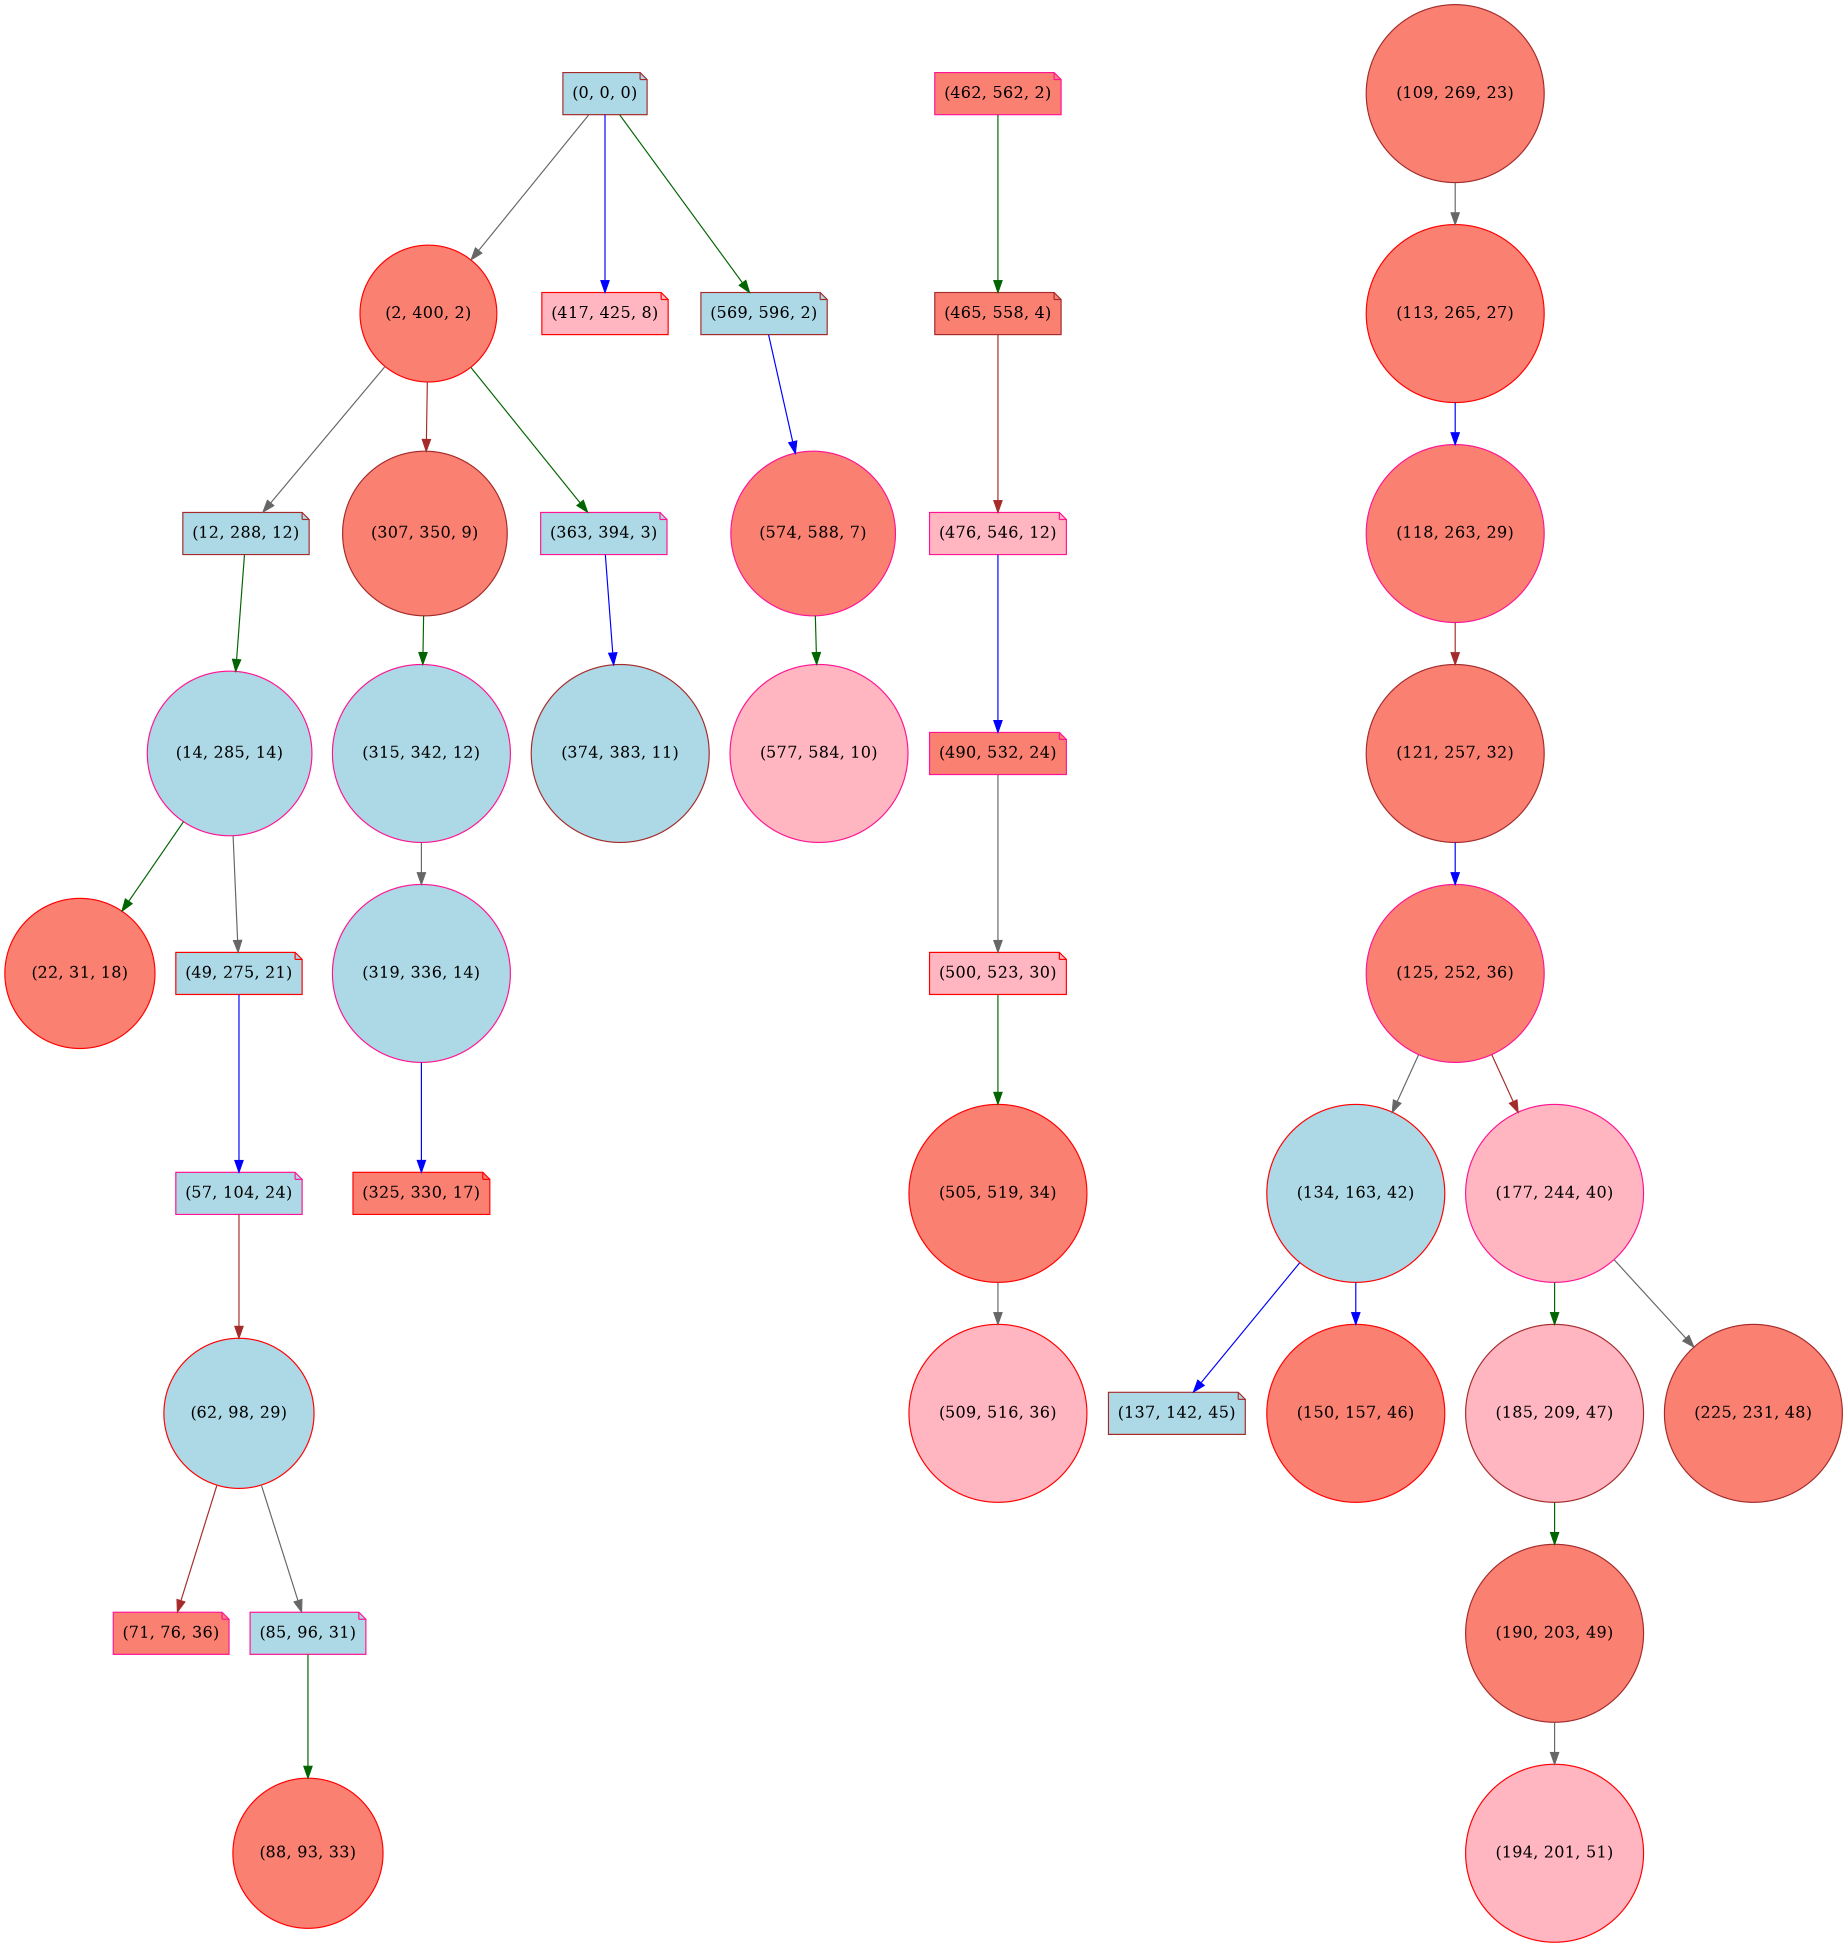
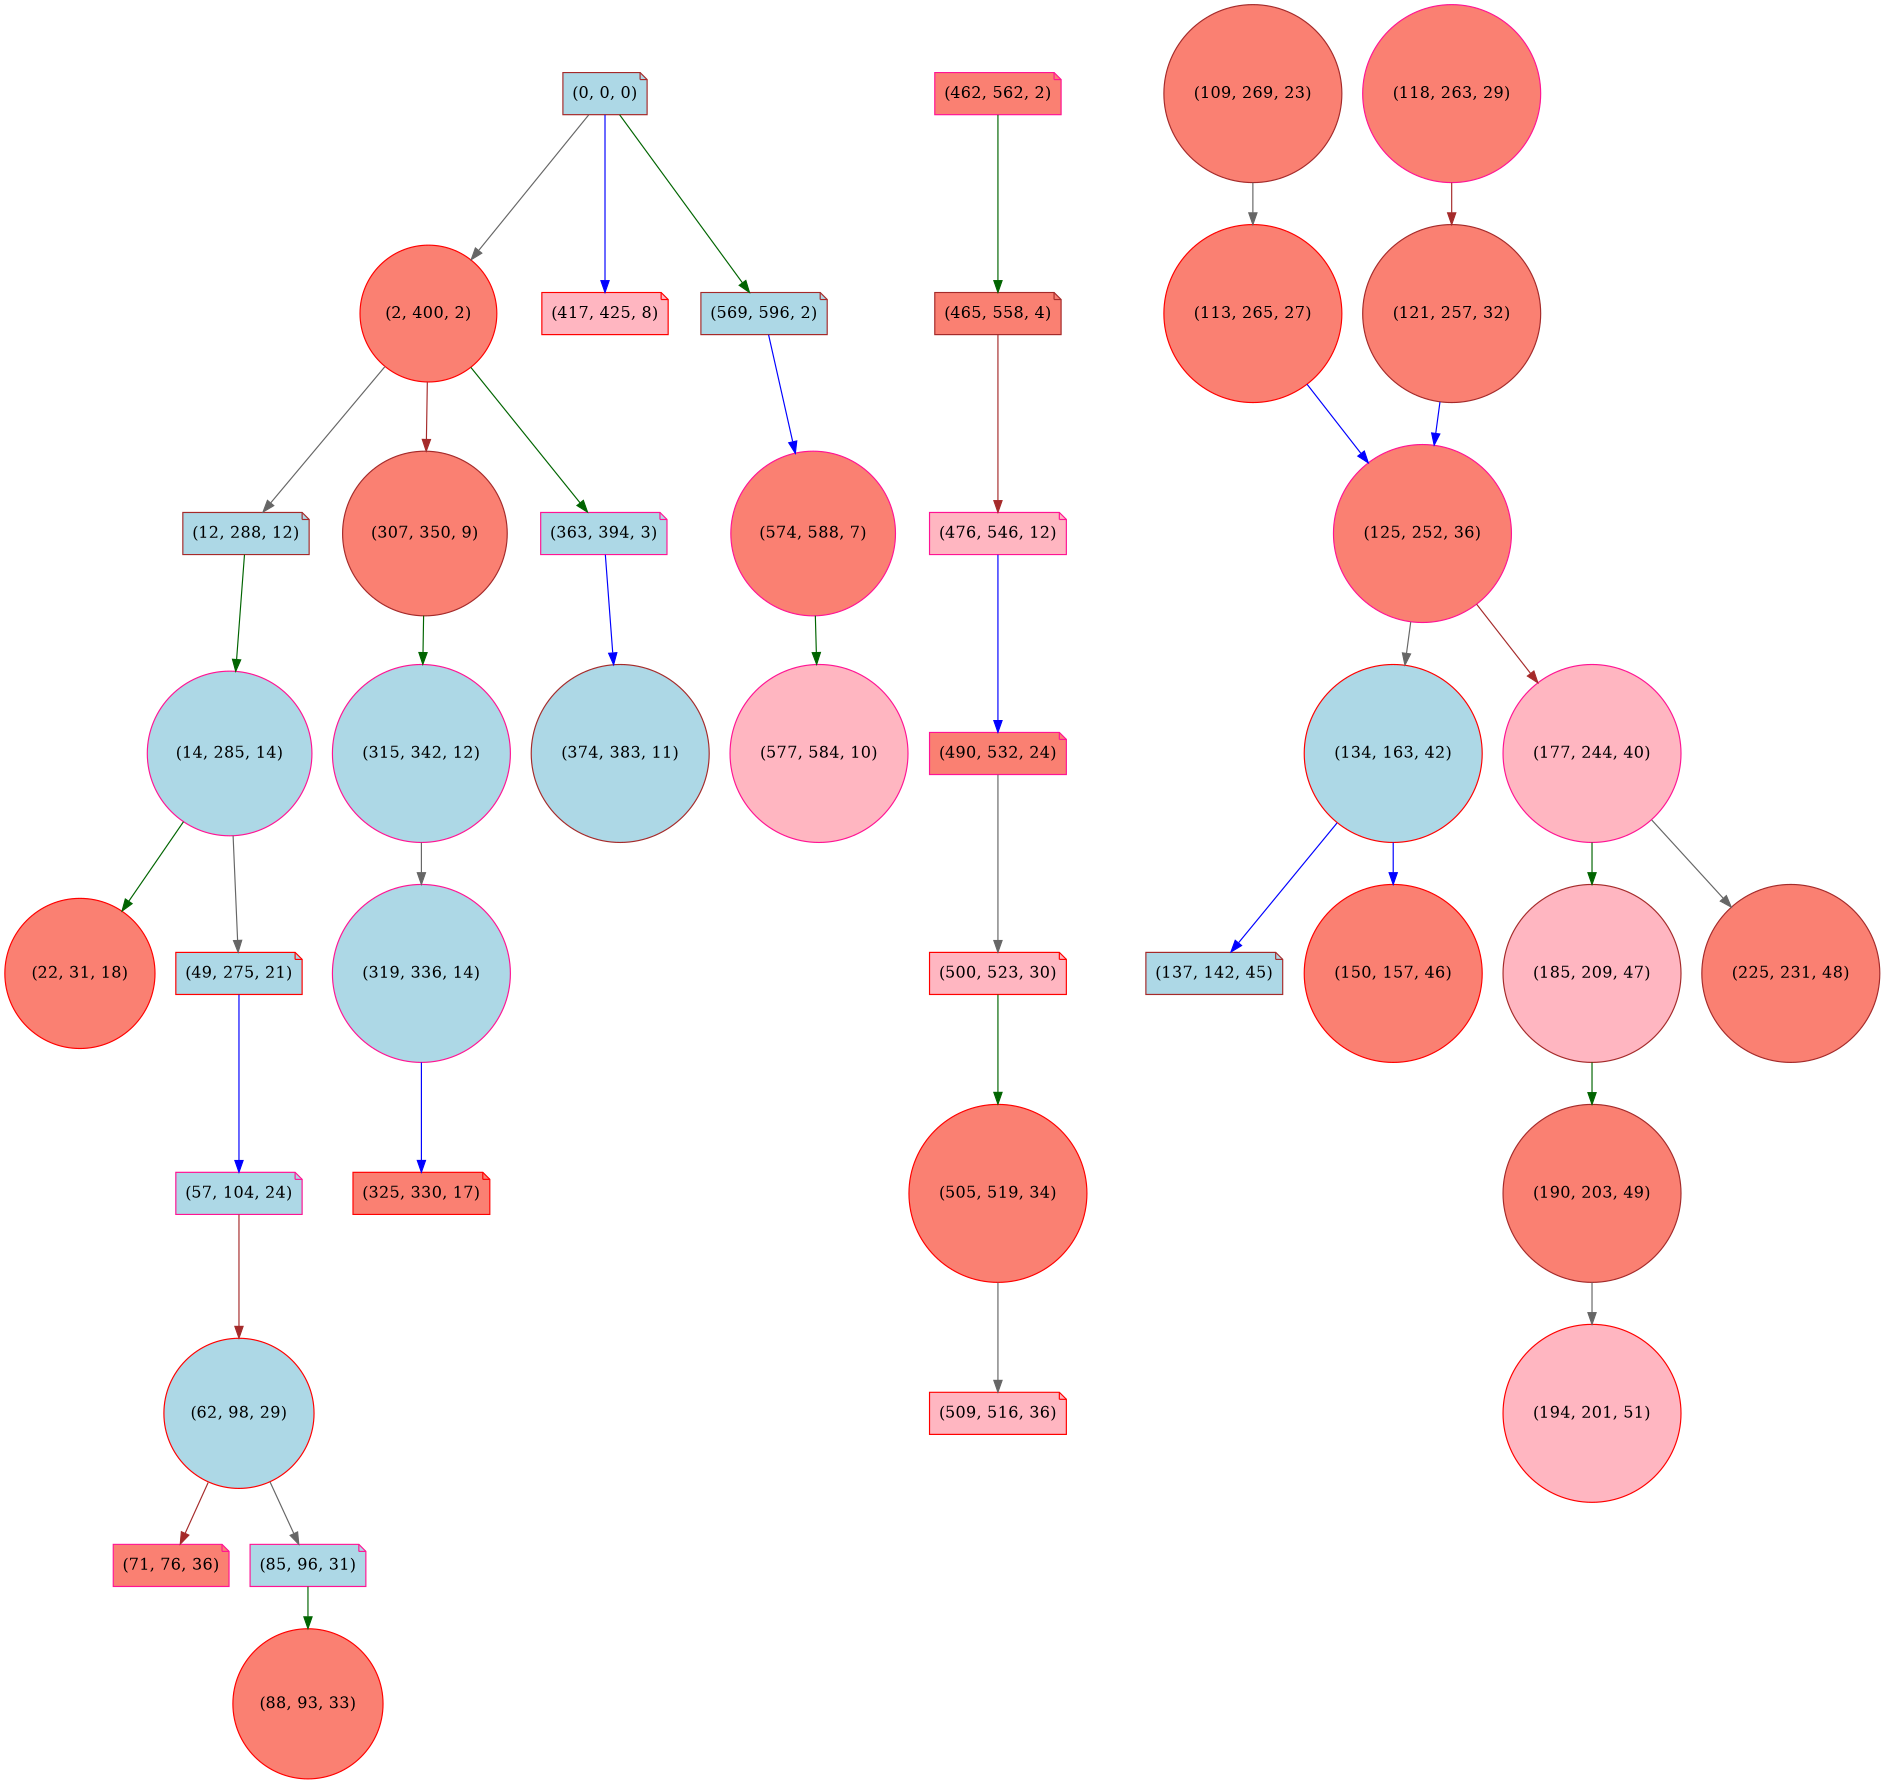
(1455, 418) -> (1334, 419)
(998, 1413) -> (998, 1413)
